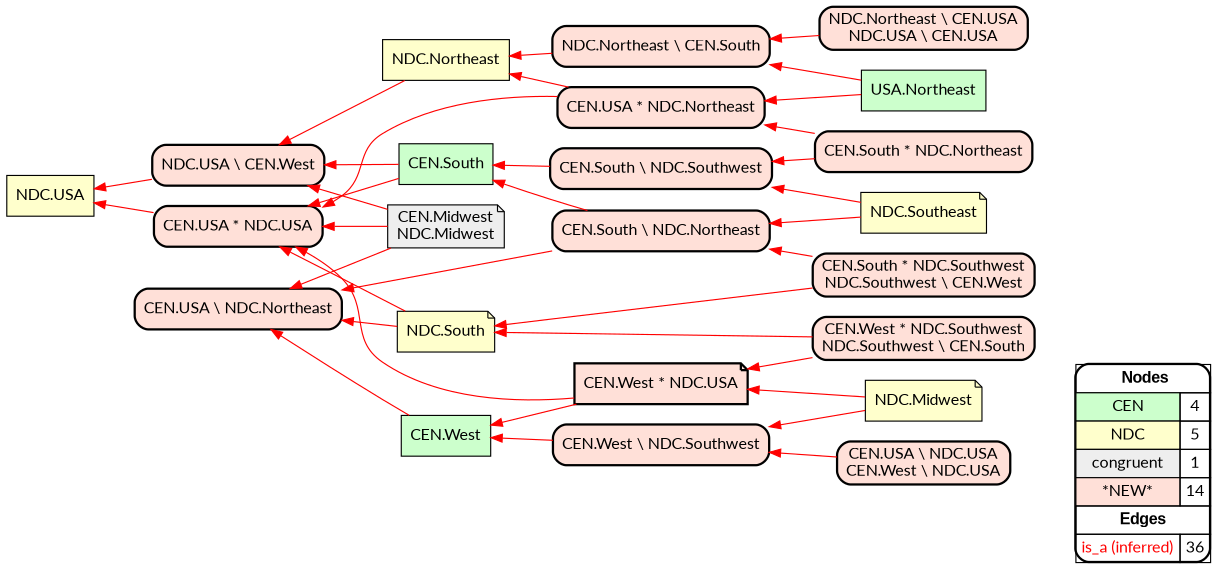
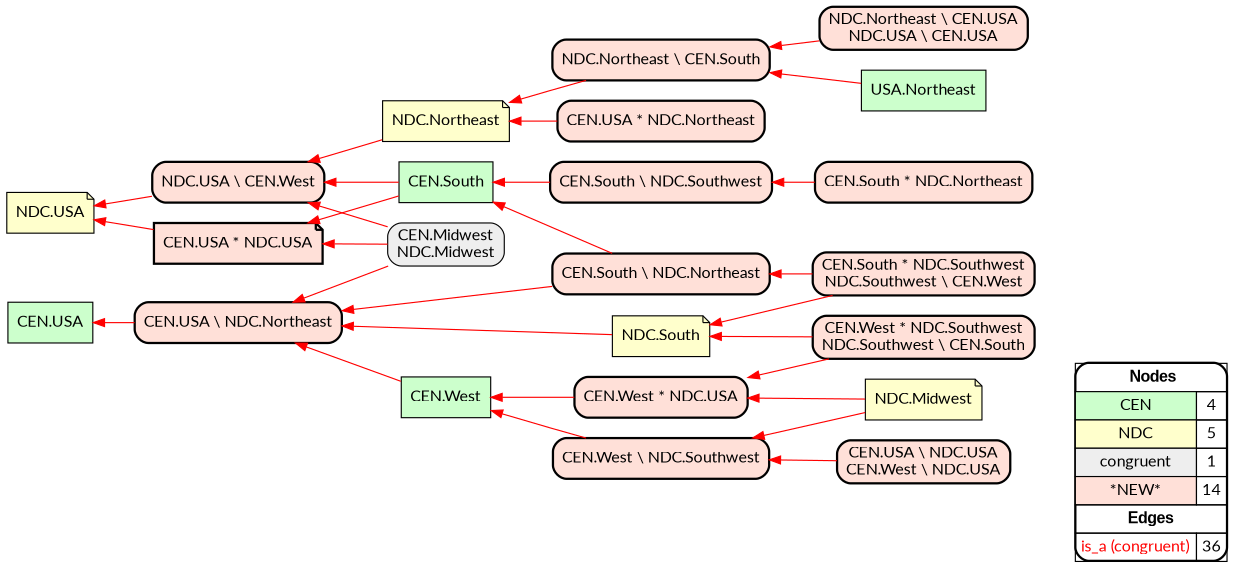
(446, 60) -> (446, 121)
(819, 97) -> none
(425, 114) -> none
(795, 130) -> none
(50, 196) -> (50, 213)
(924, 213) -> none
(238, 226) -> (238, 243)
(446, 226) -> (446, 244)
(371, 293) -> none
none -> (50, 323)
(408, 376) -> none
(661, 384) -> (661, 397)
(1128, 548) -> (1136, 547)
